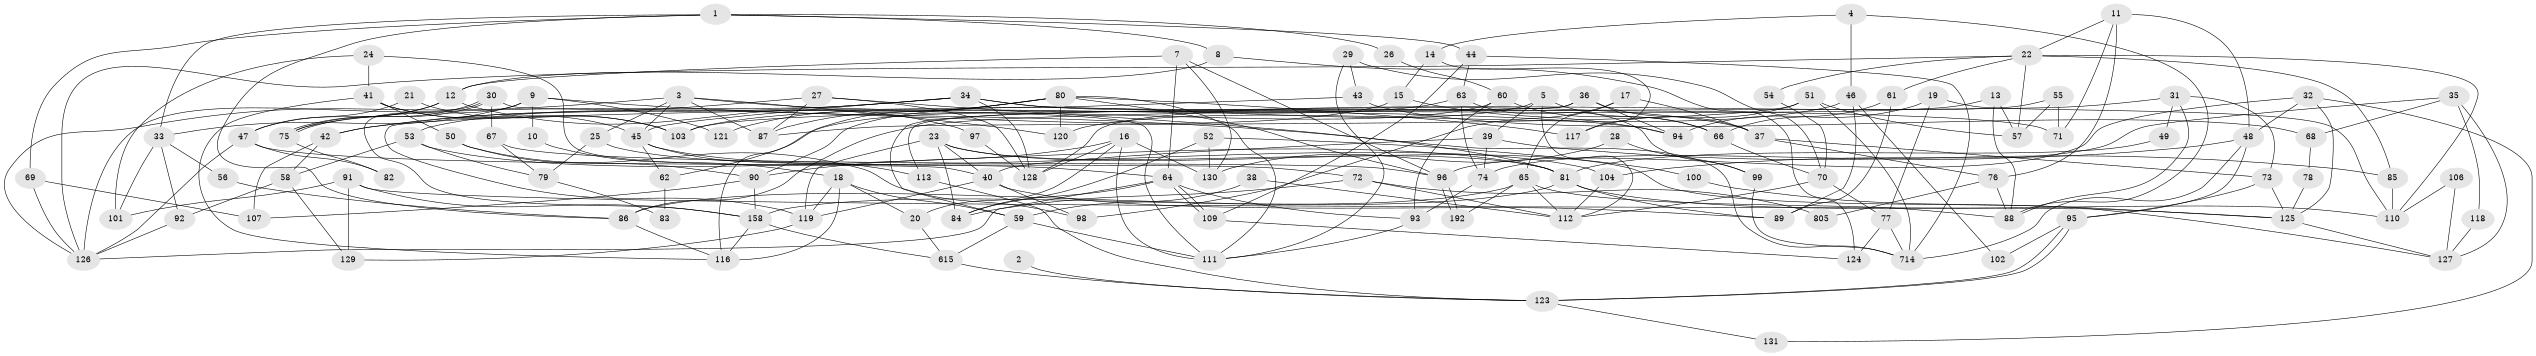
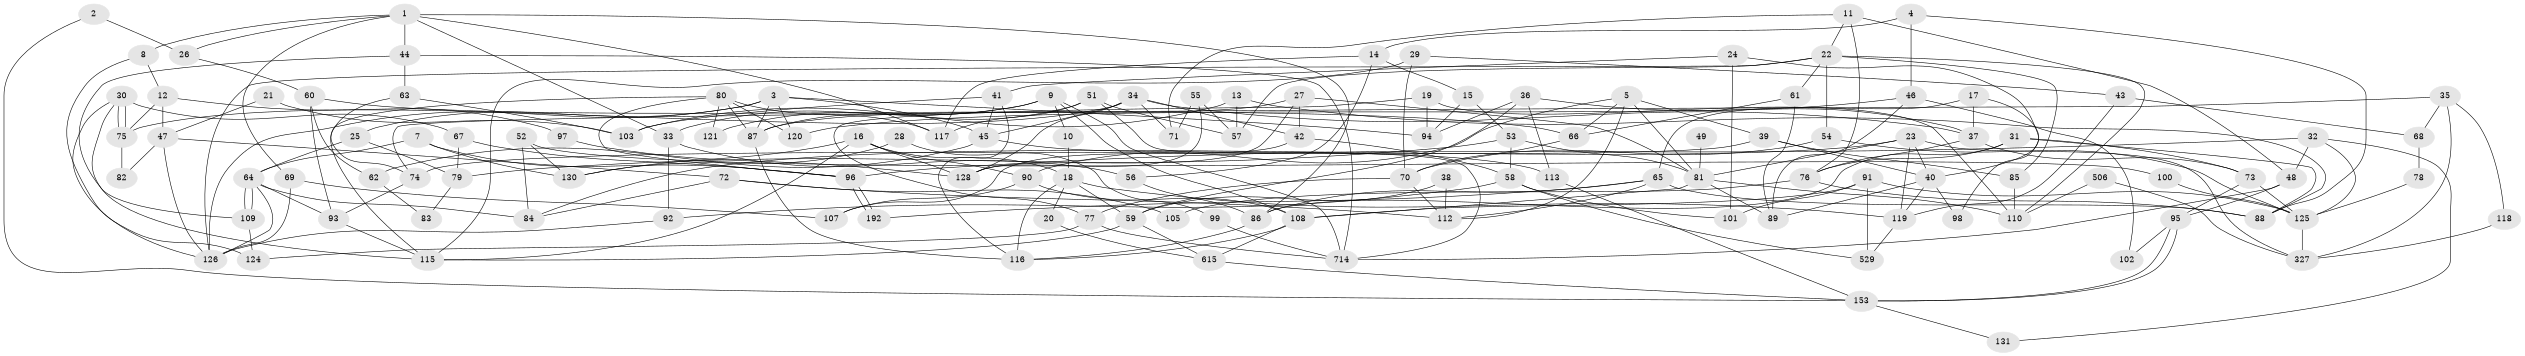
none -> (140, 34)
none -> (678, 60)
(811, 65) -> none
(2170, 117) -> (1915, 158)
(842, 121) -> (869, 247)
(1646, 136) -> none
(451, 137) -> none
none -> (1663, 137)
none -> (1322, 146)
none -> (2071, 151)
(135, 177) -> (1651, 212)
(1607, 178) -> none
(2456, 178) -> (2100, 178)
(1047, 190) -> (964, 158)
(755, 219) -> (1298, 219)
(1821, 219) -> (1173, 219)
(348, 260) -> (1867, 260)
(1210, 260) -> (428, 260)
(2446, 260) -> (2302, 260)
(1542, 301) -> (1862, 301)
